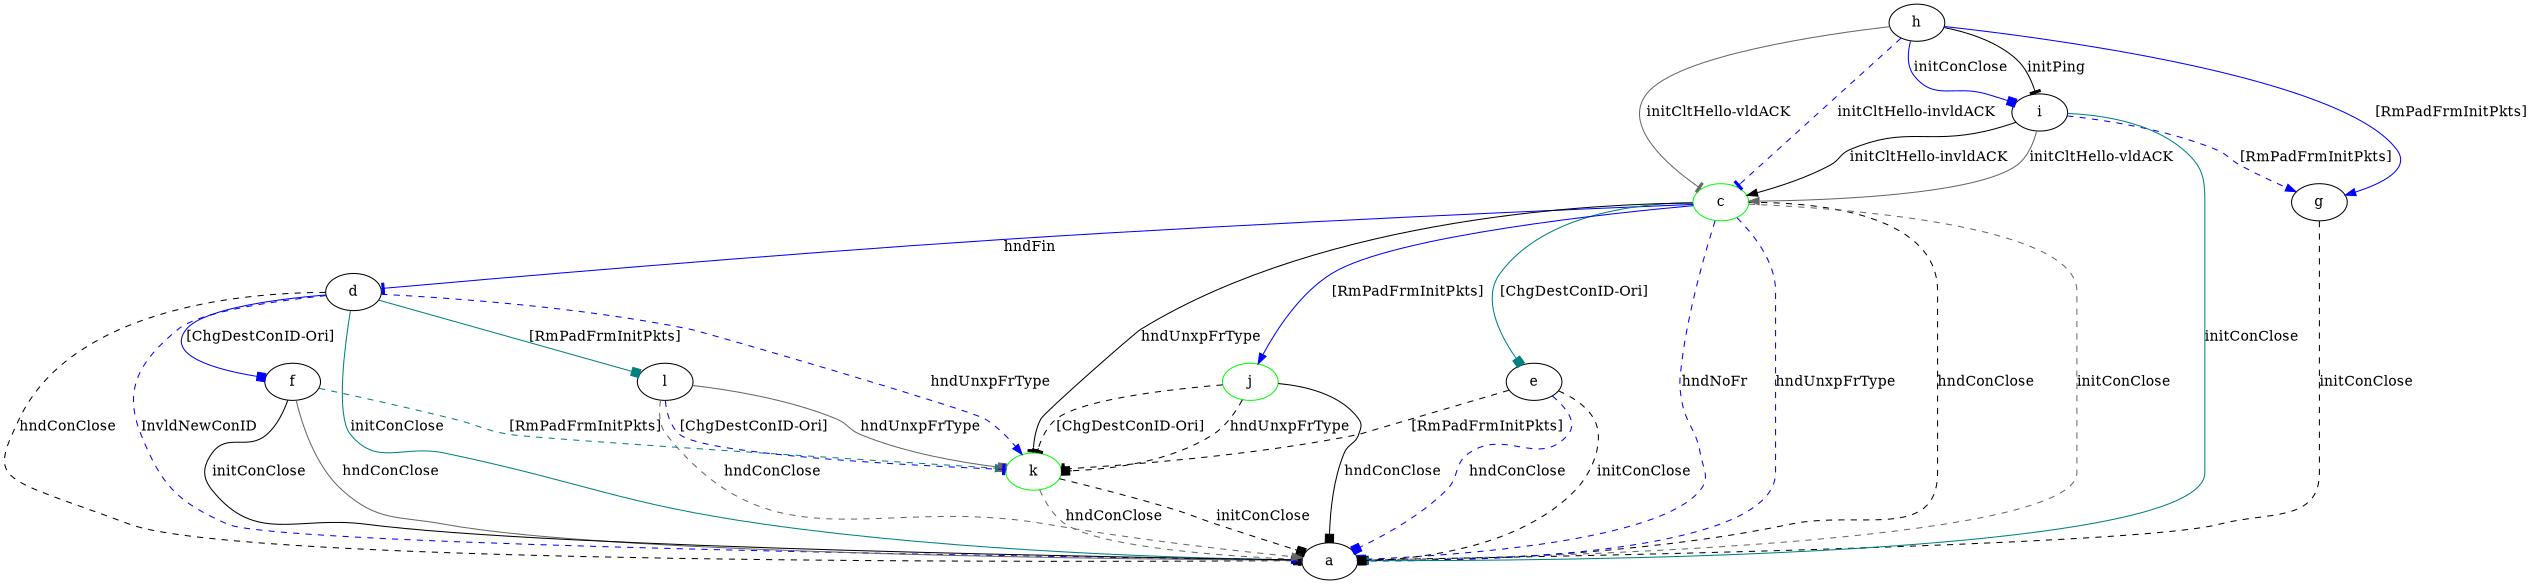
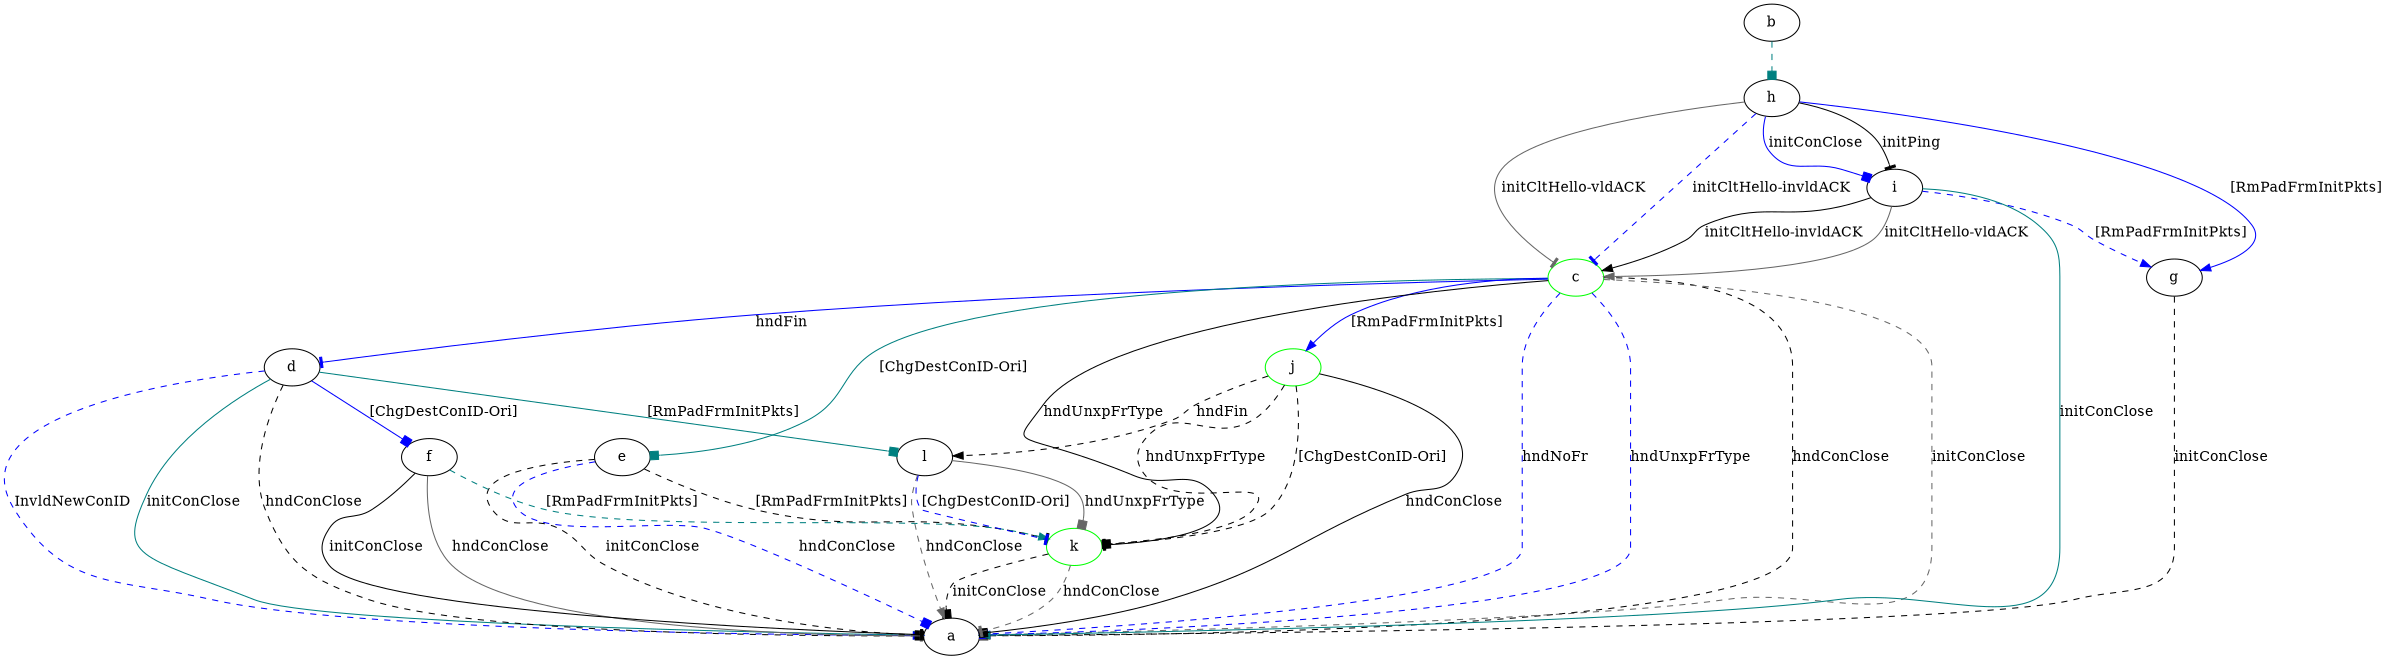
none -> (1772, 23)
(709, 334) -> none
none -> (1121, 435)
